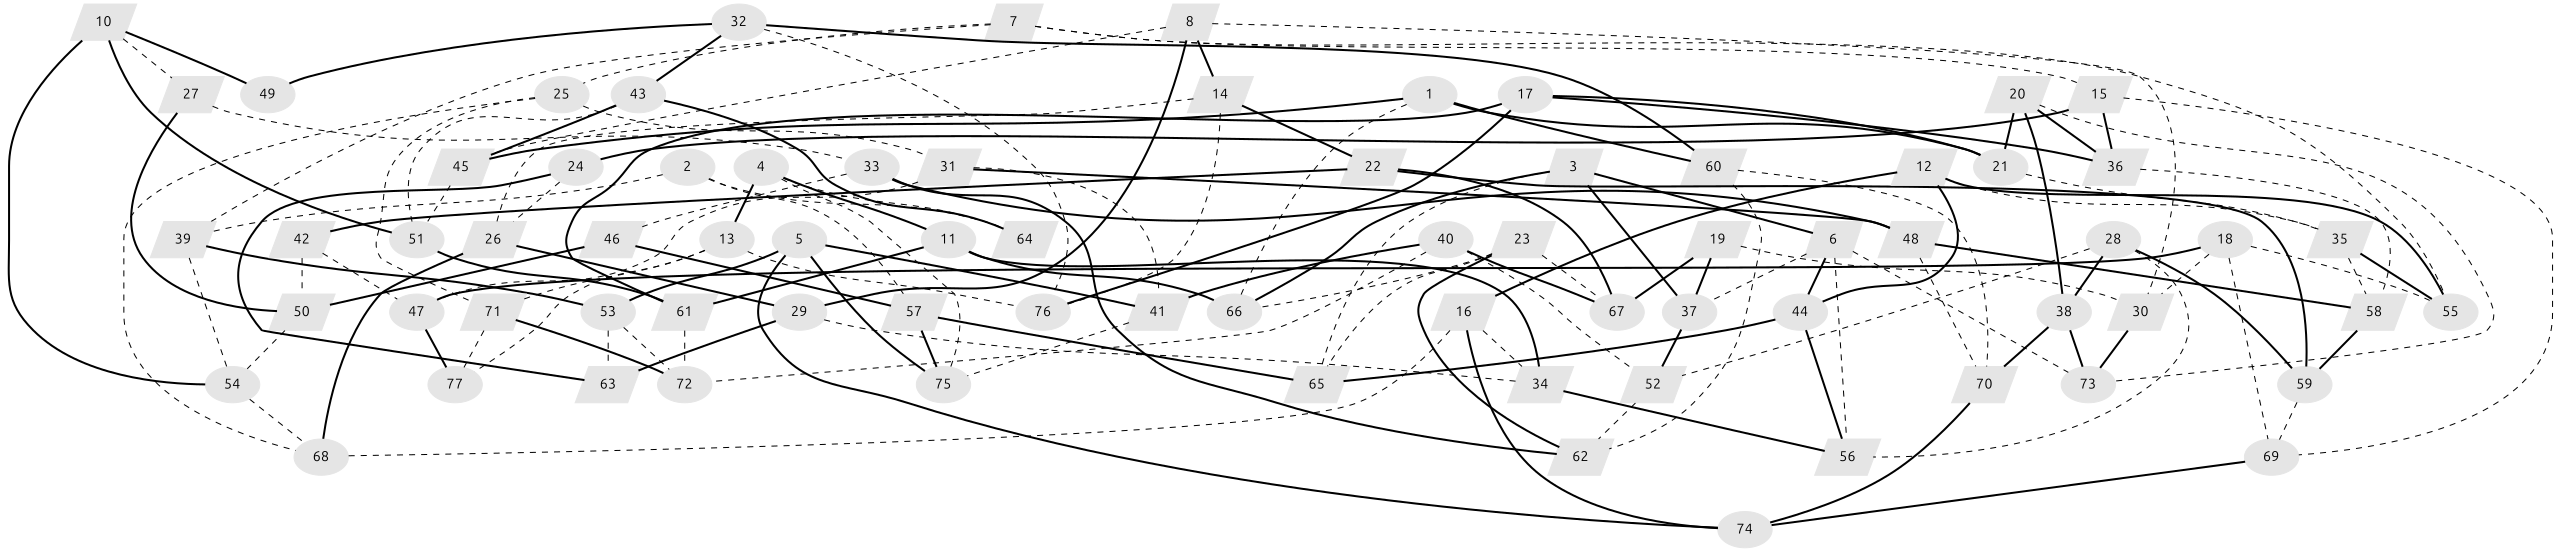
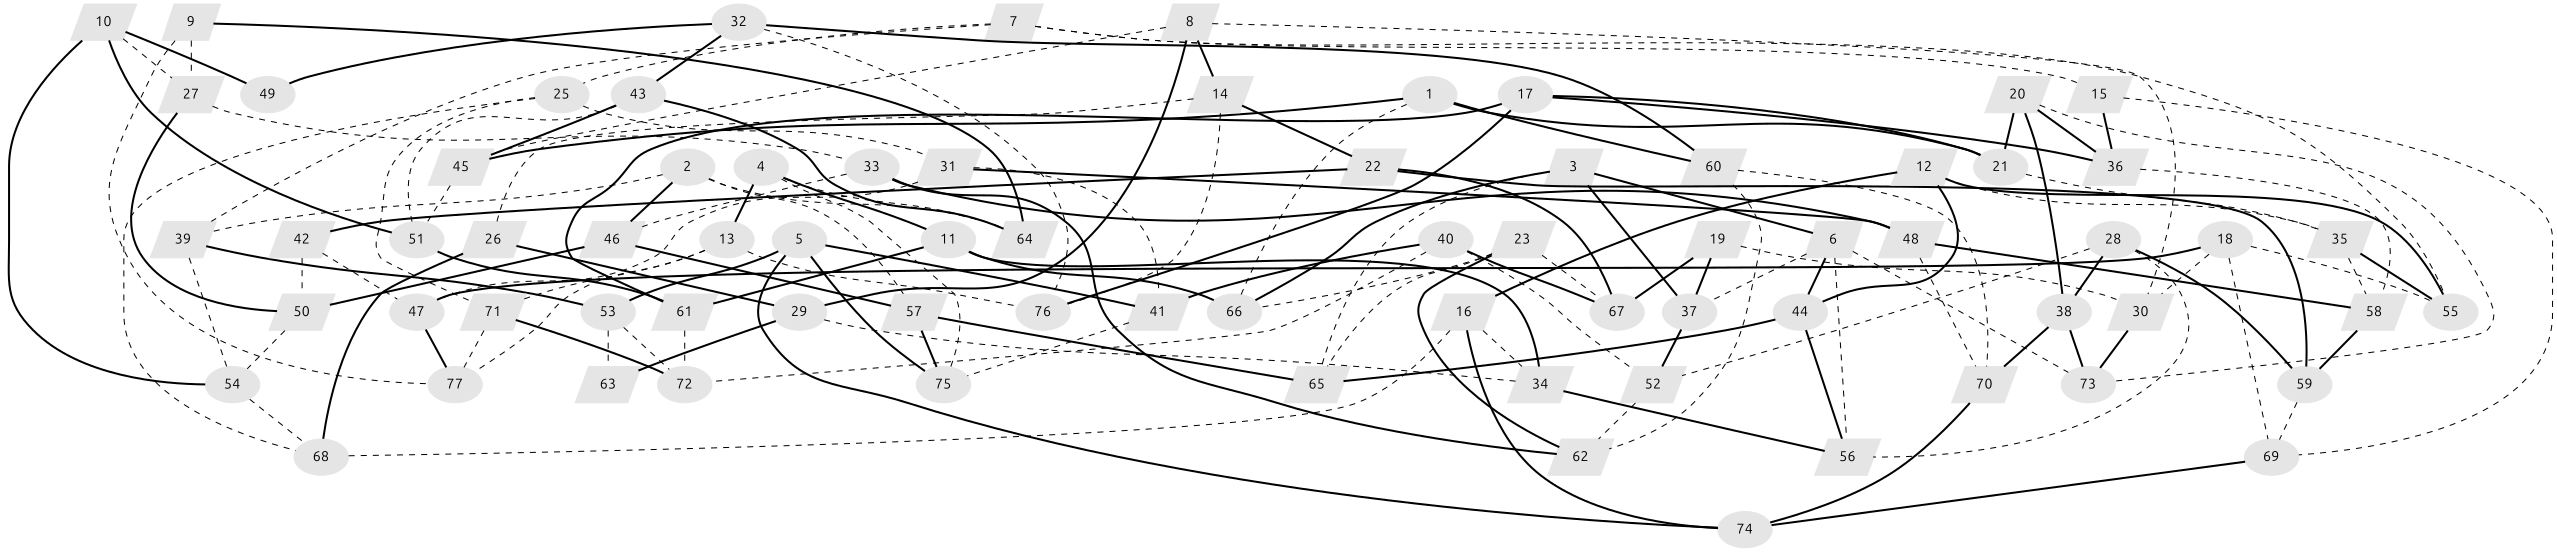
none -> (191, 22)
(576, 167) -> none
none -> (658, 196)
